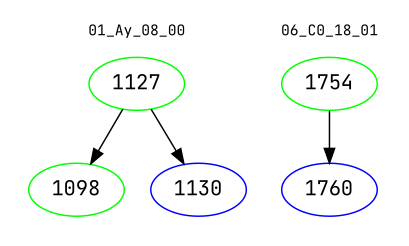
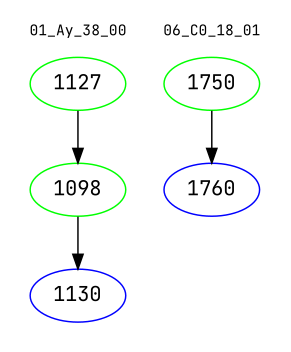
(138, 32) -> (79, 32)
(329, 84) -> (212, 84)
(164, 130) -> (78, 235)
